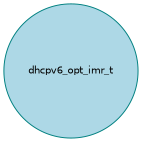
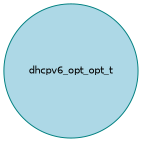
(71, 71) -> (71, 71)
